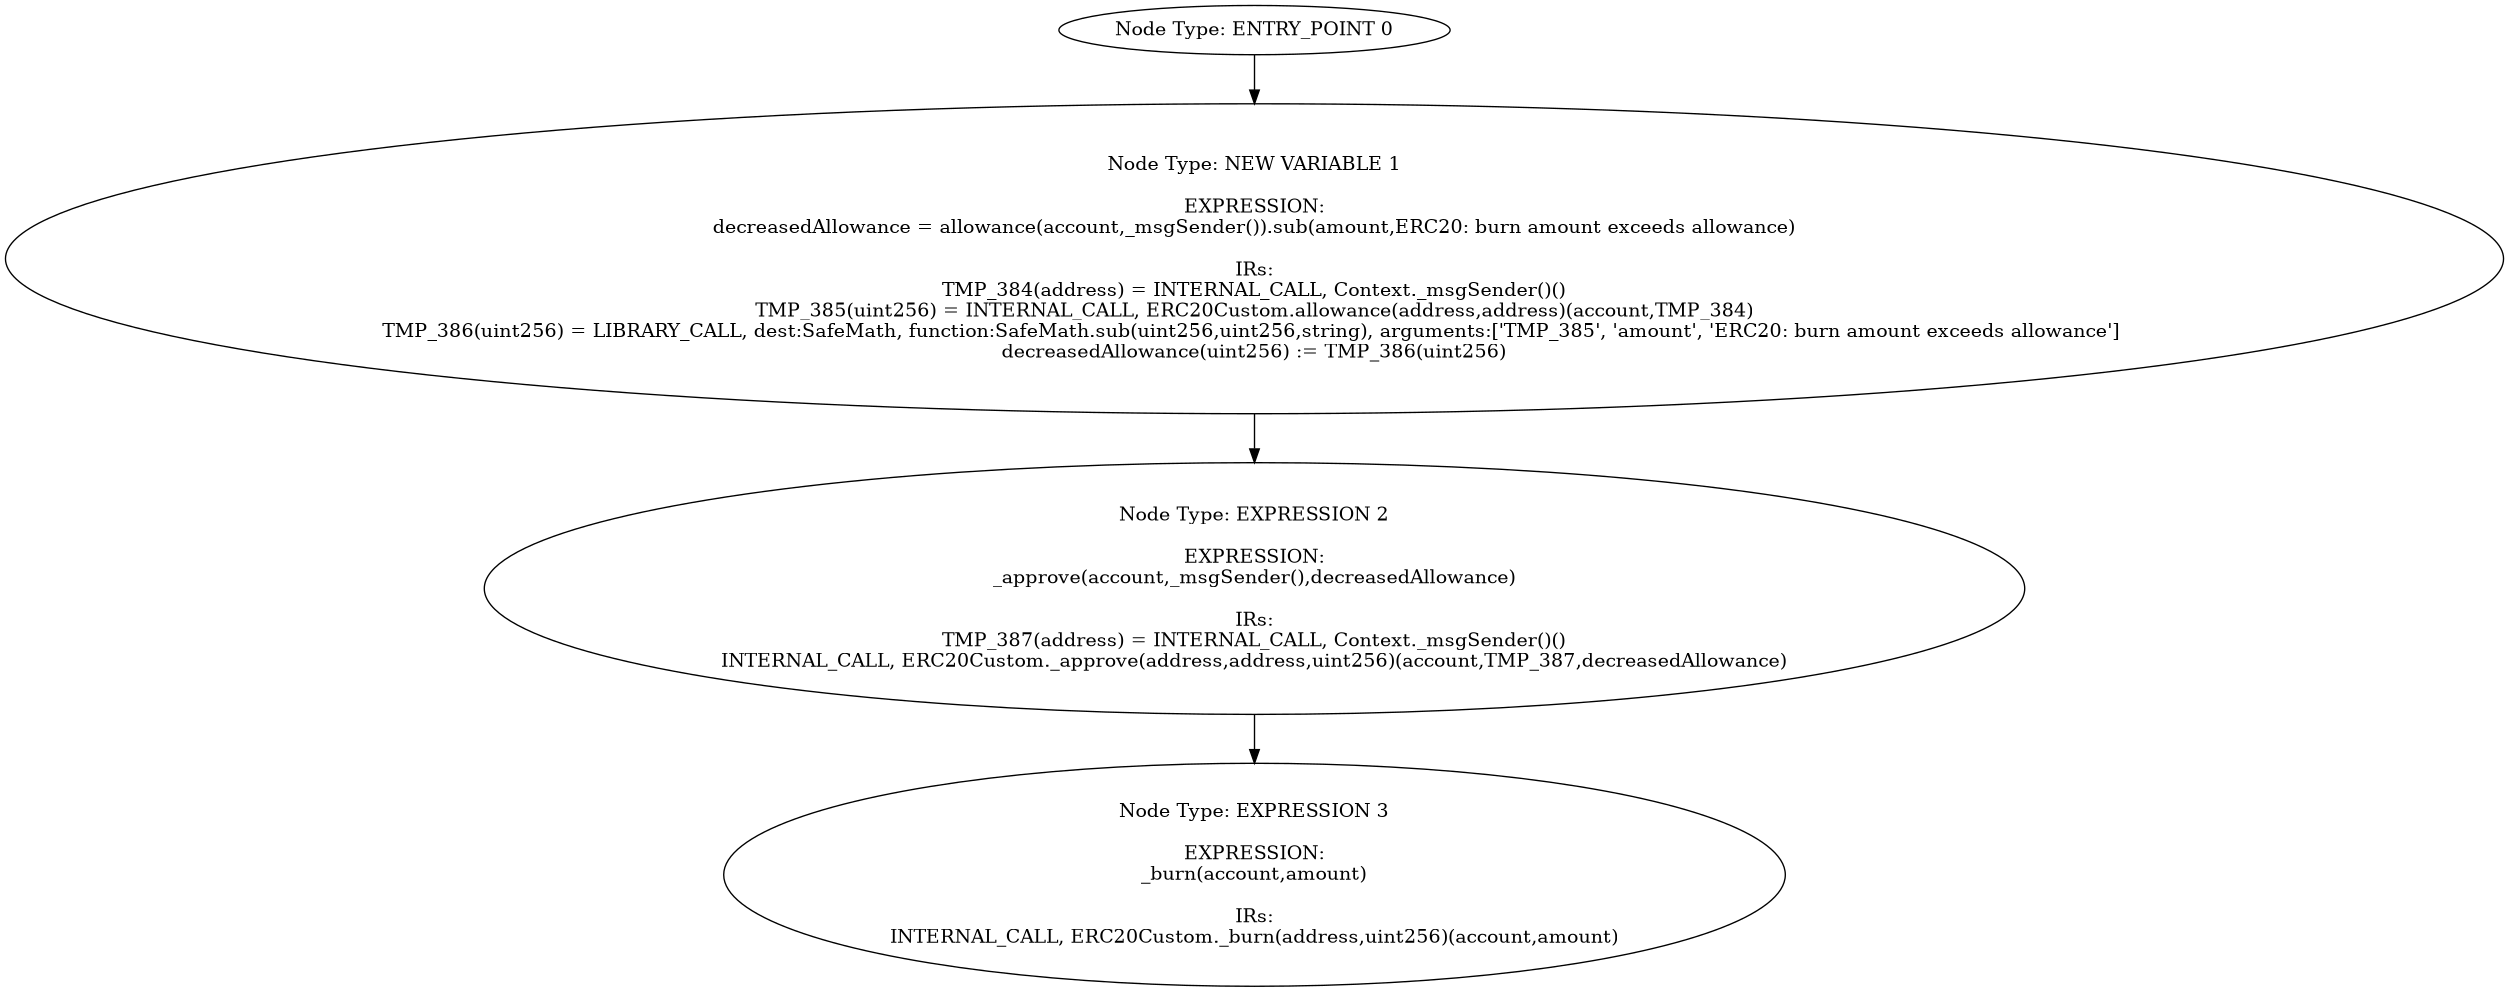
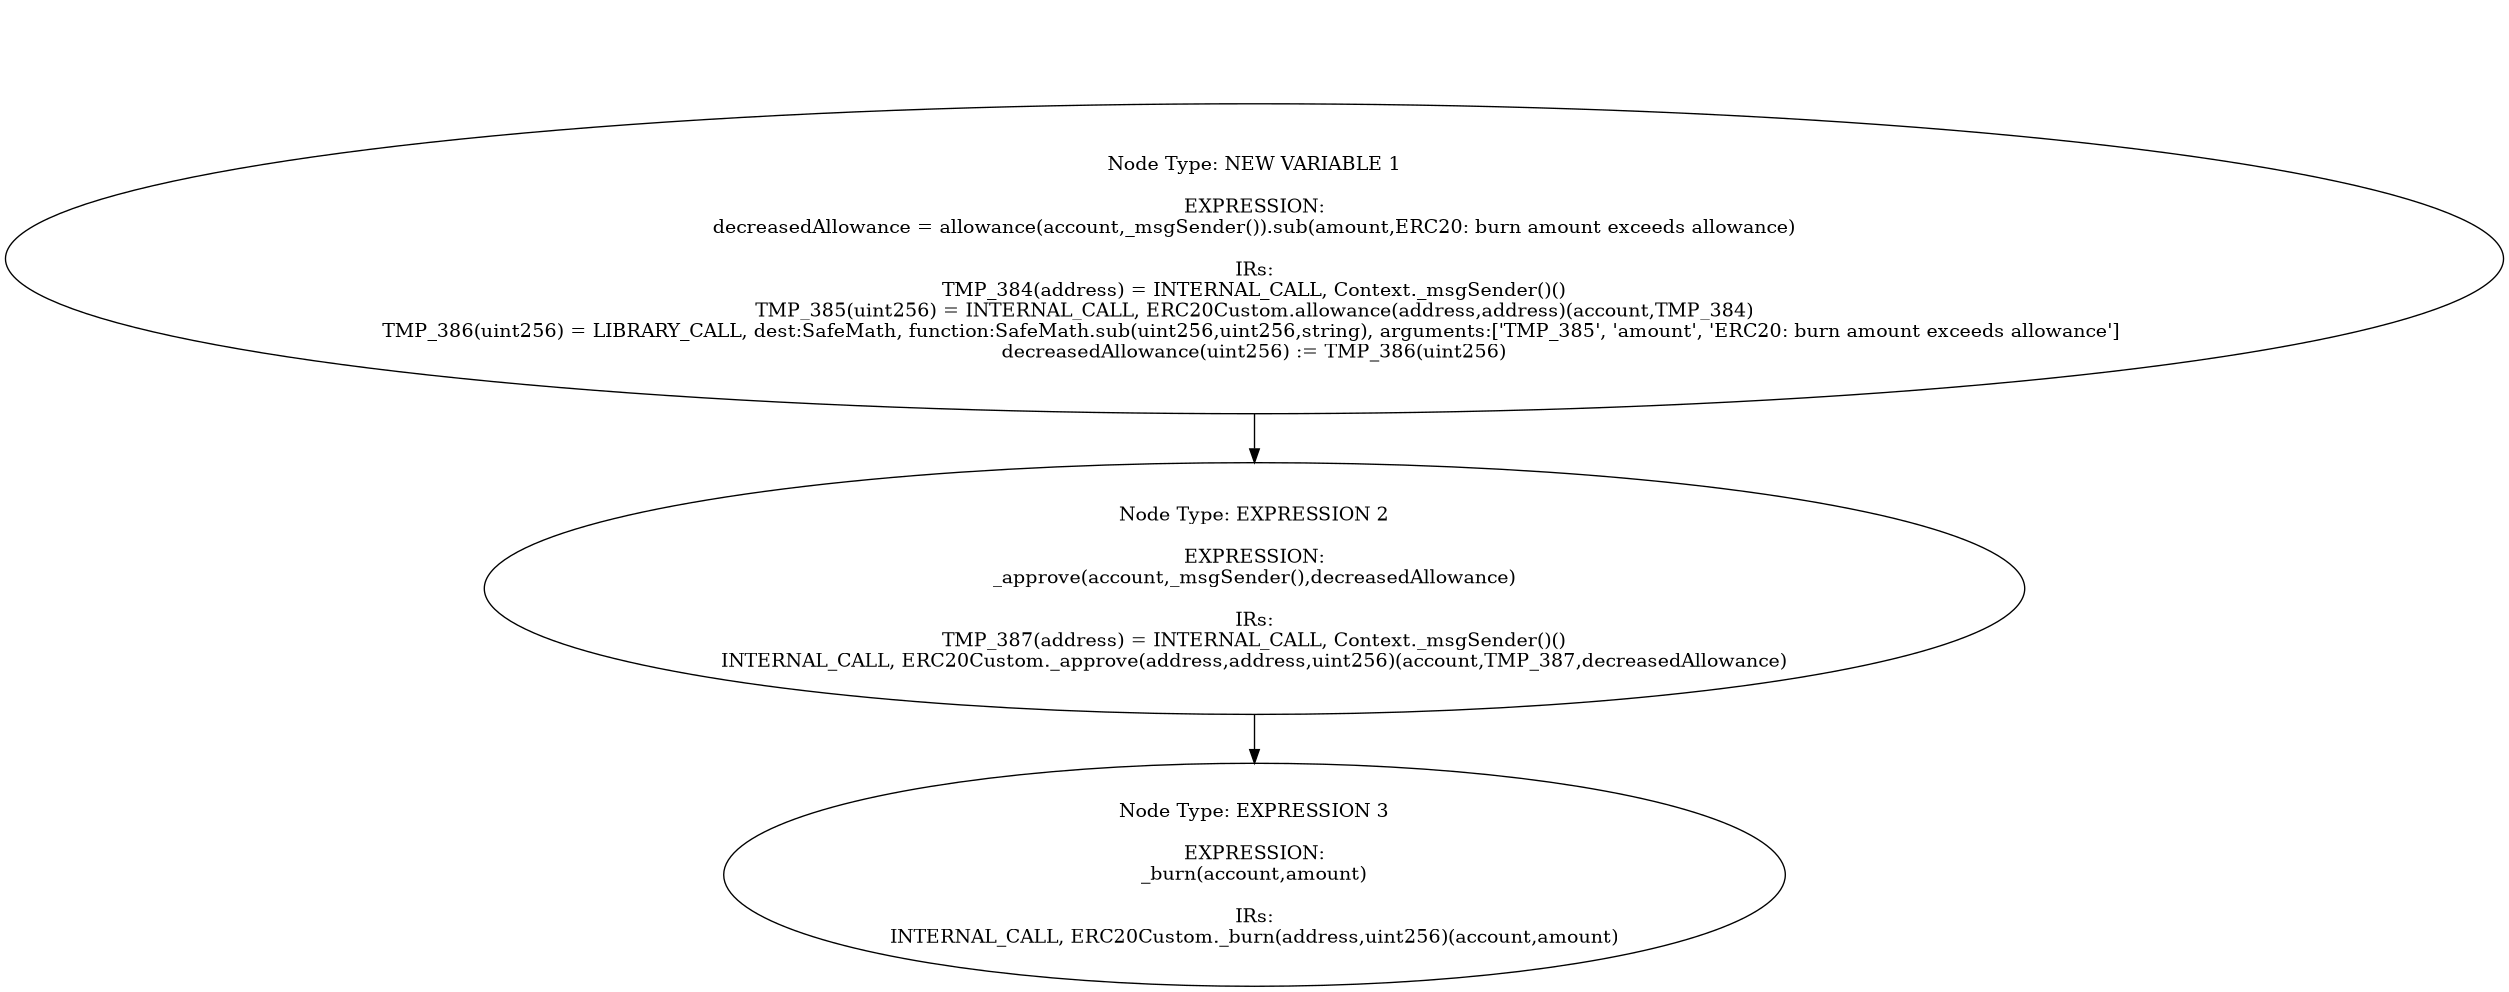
(1255, 30) -> none
